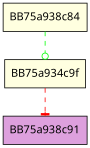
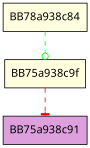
(45, 17) -> (45, 17)
(45, 74) -> (45, 74)
